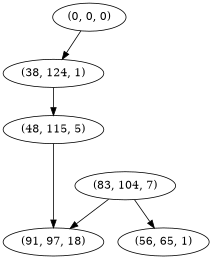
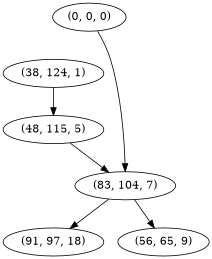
(74, 42) -> (119, 96)
(53, 182) -> (86, 155)
(164, 242) -> (164, 242)
